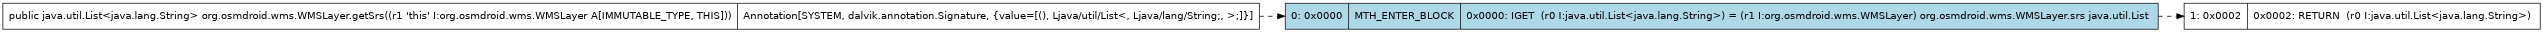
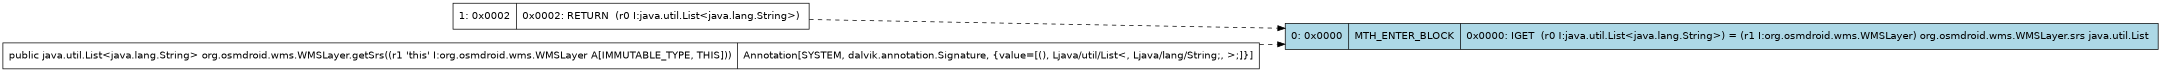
(2168, 16) -> (1043, 24)
